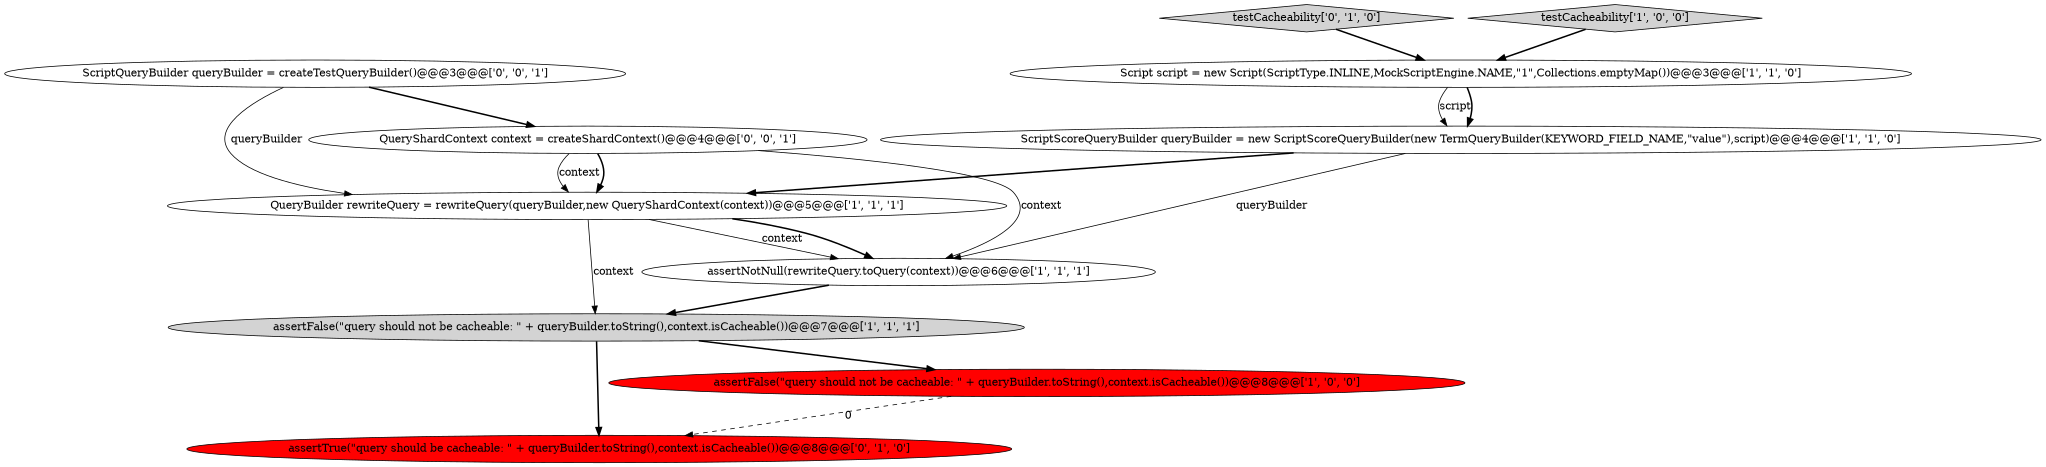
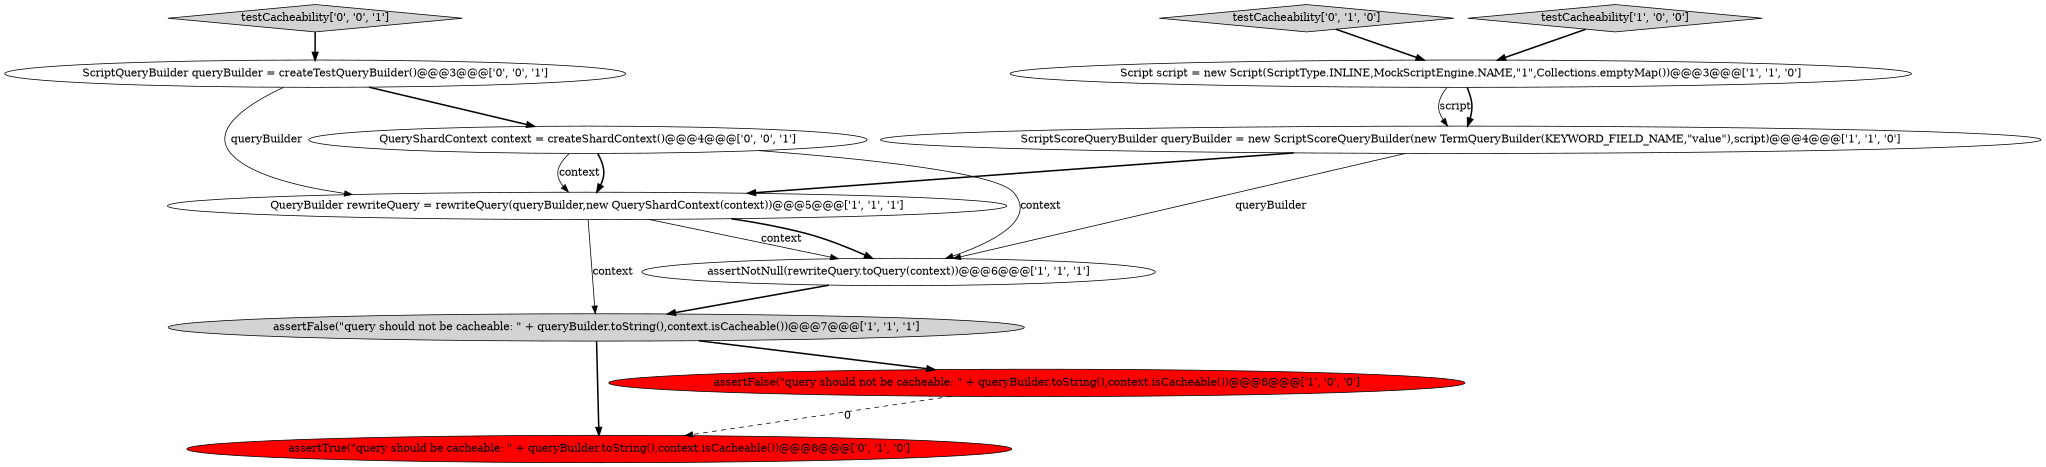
none -> (315, 18)
